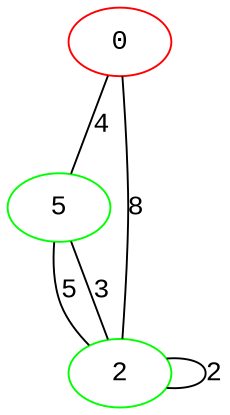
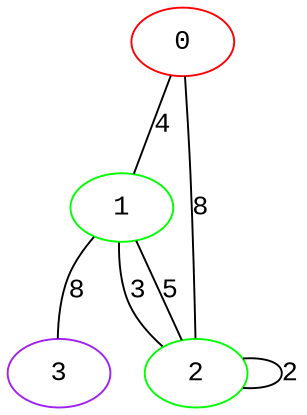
(59, 208) -> (122, 208)
none -> (59, 373)
